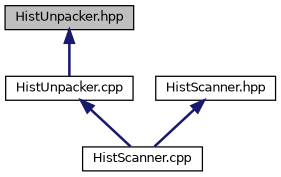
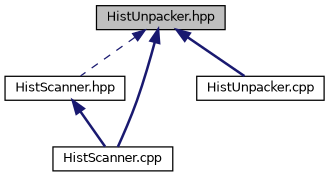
none -> (108, 57)
(111, 128) -> (139, 95)
